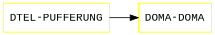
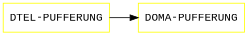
(175, 18) -> (191, 18)
